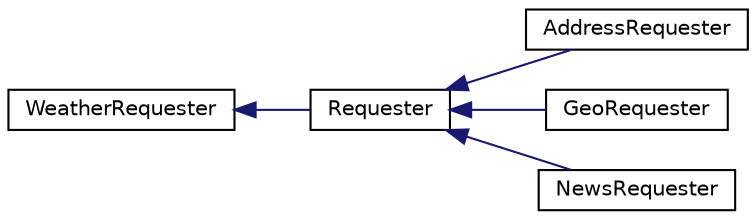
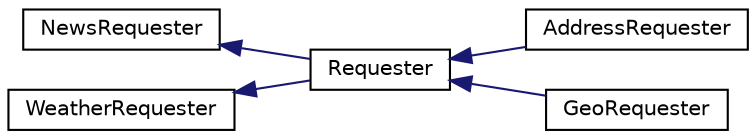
(519, 153) -> (276, 54)
